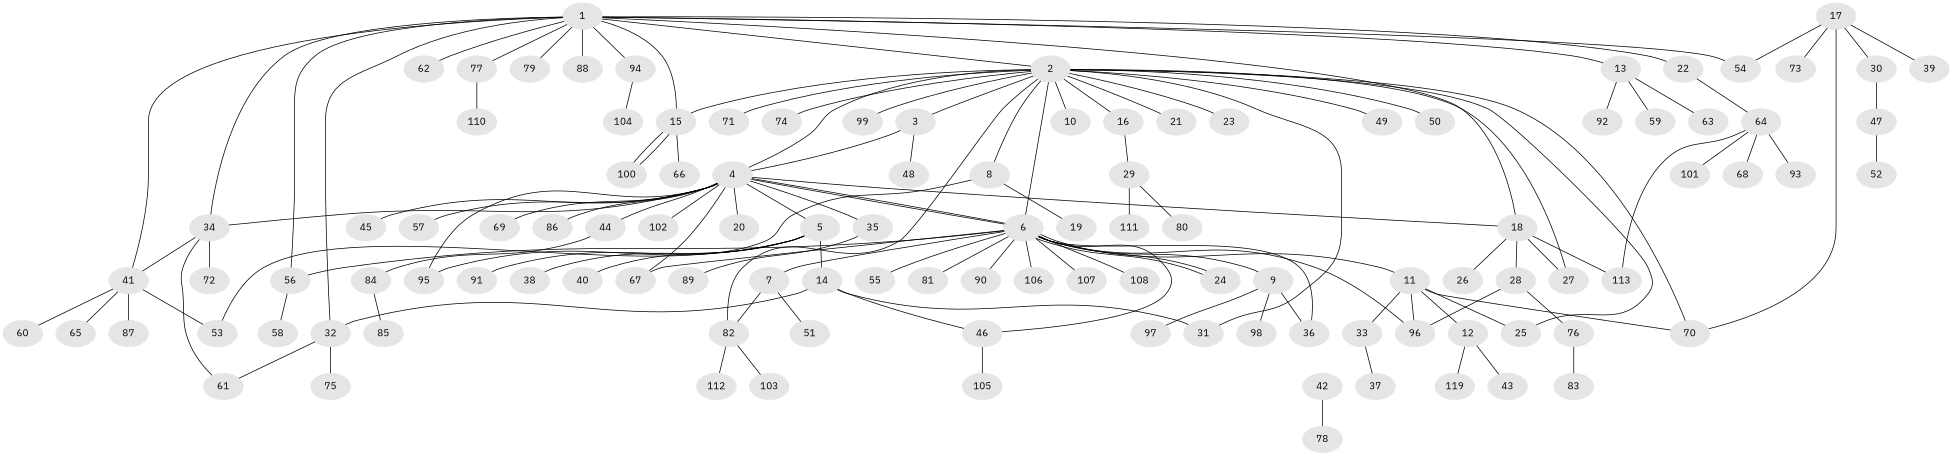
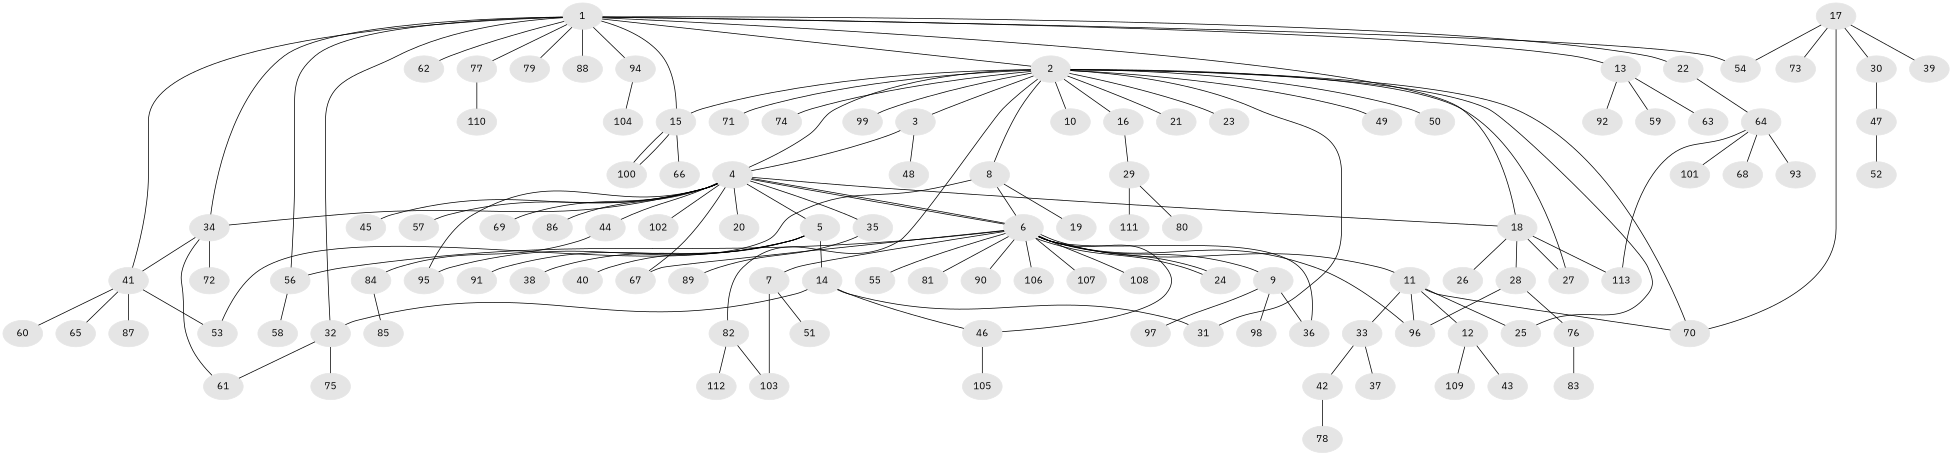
(1037, 148) -> (1007, 201)
(748, 308) -> (769, 334)
none -> (1342, 360)
(1455, 386) -> (1455, 386)
